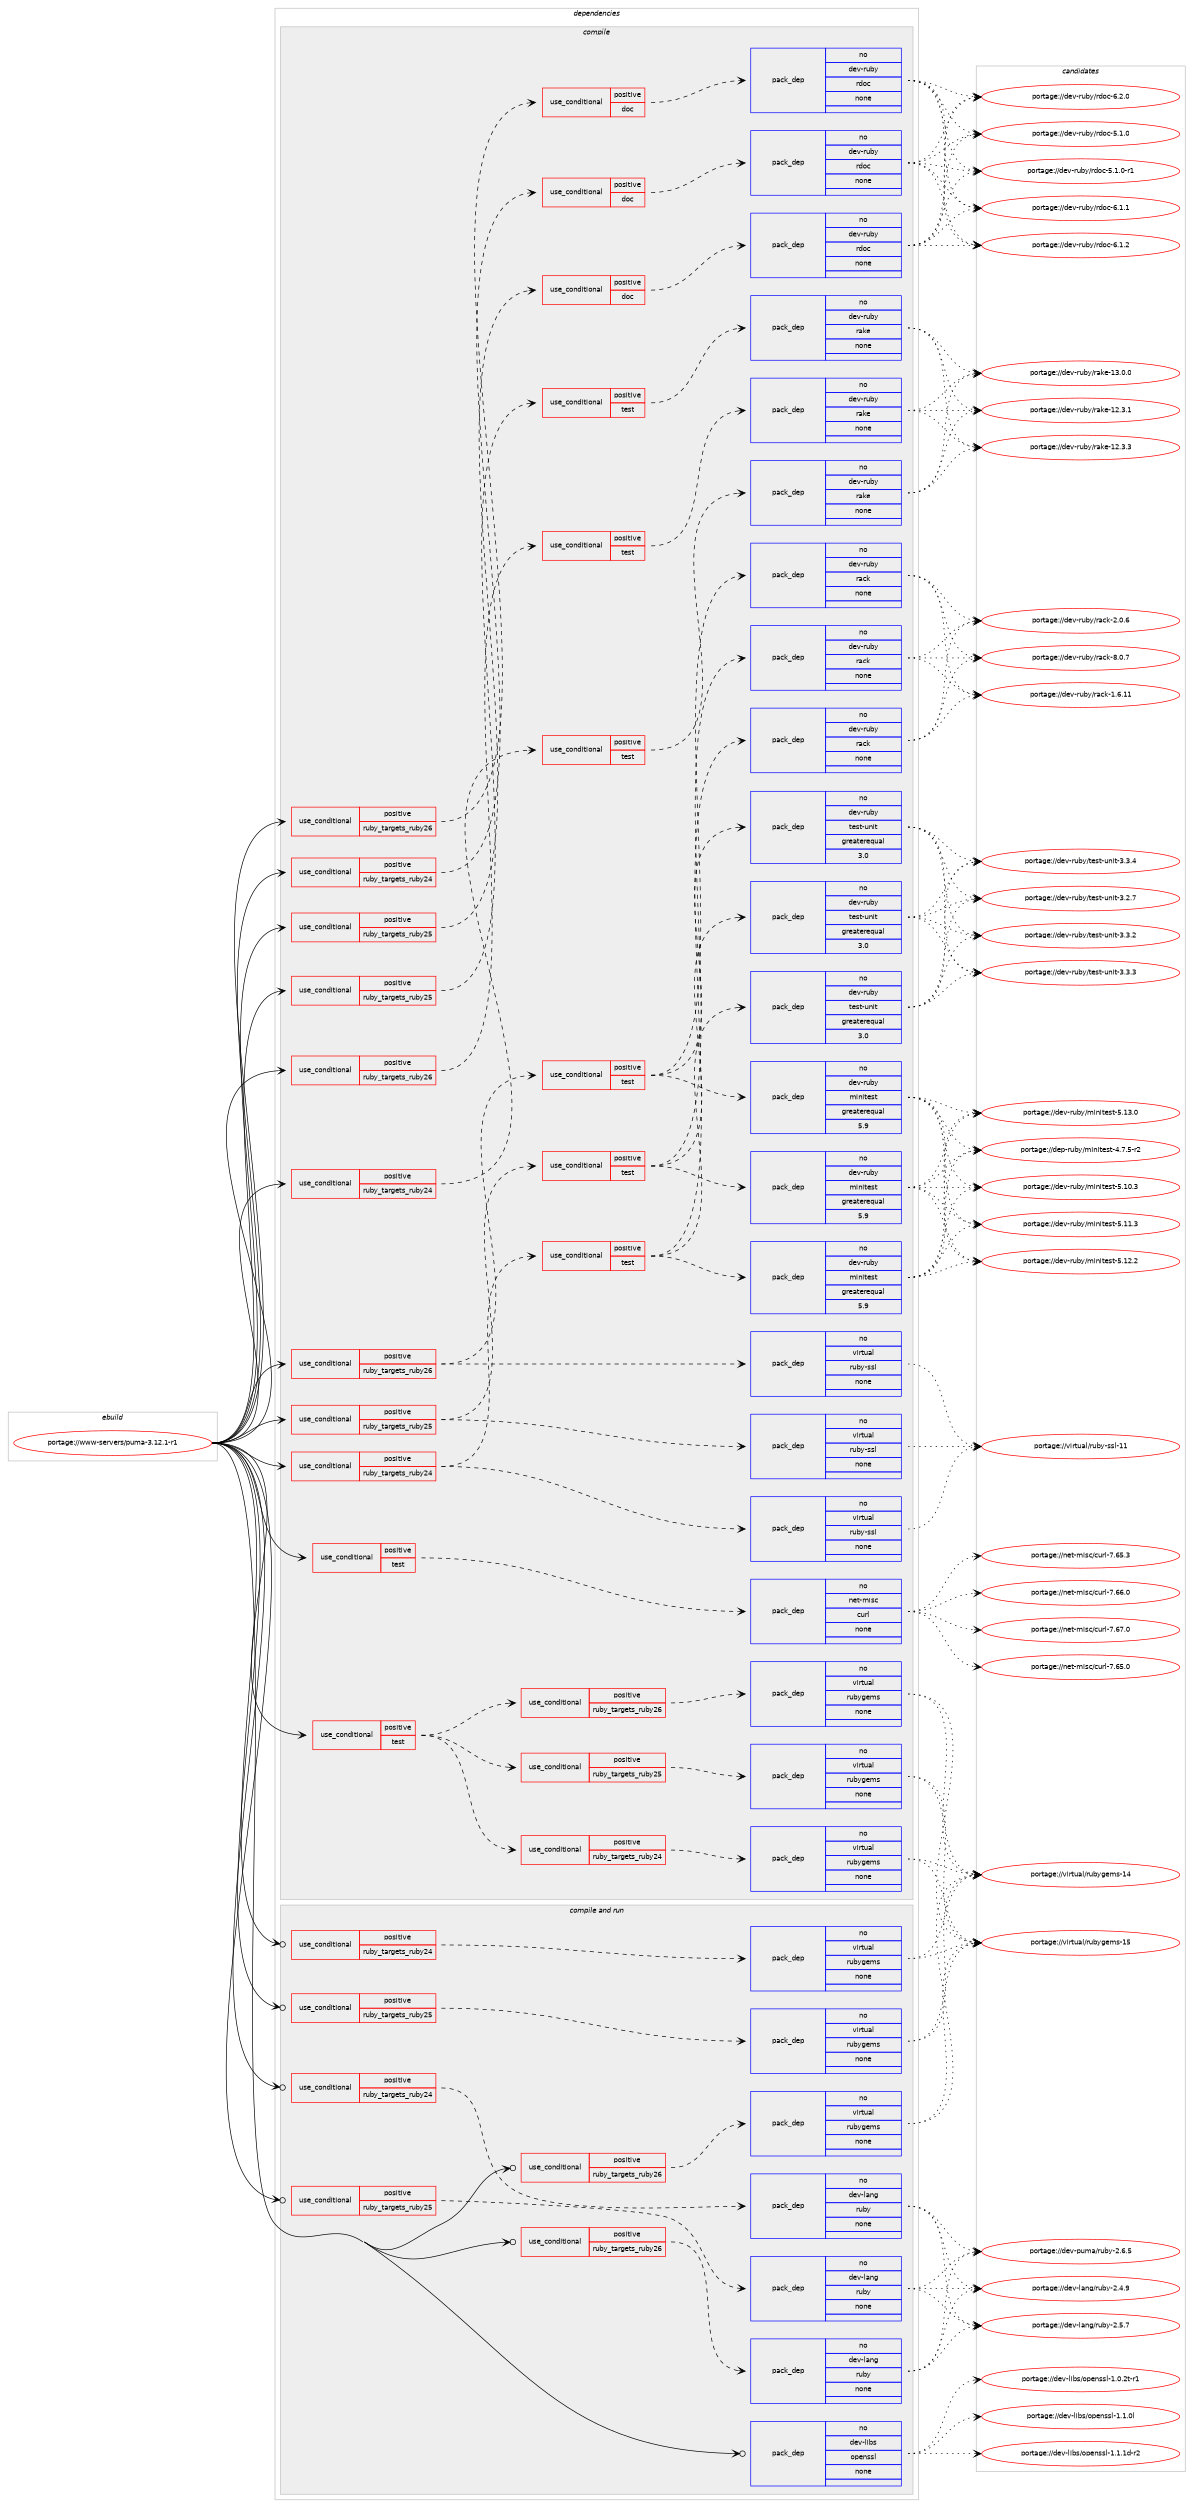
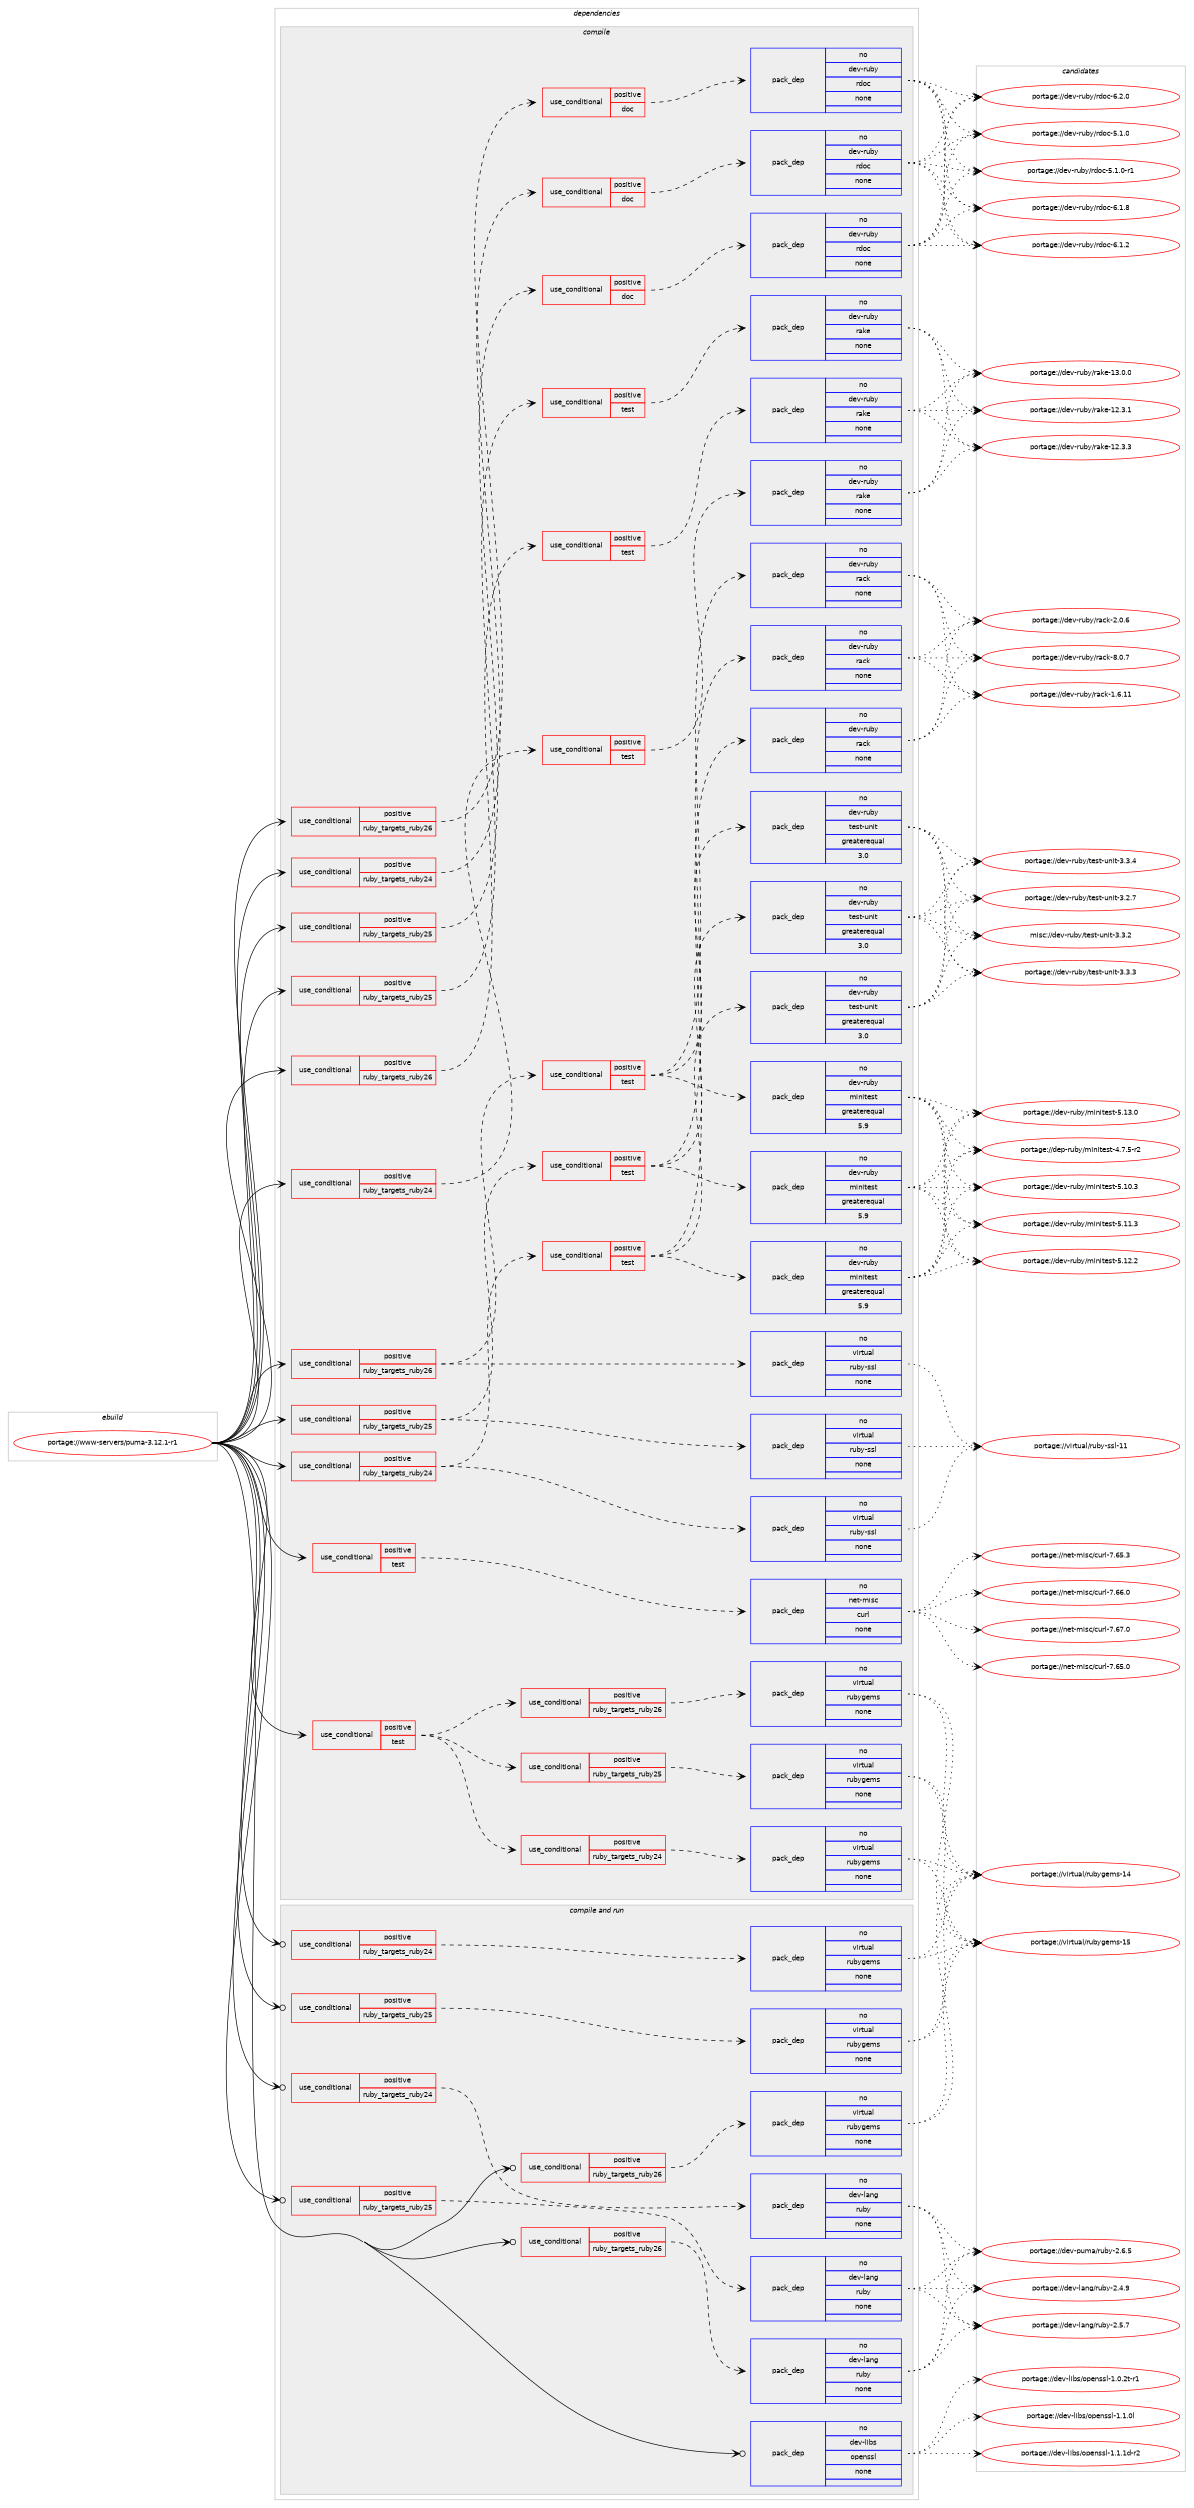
(1081, 208) -> (1081, 208)
(1081, 936) -> (1081, 936)
